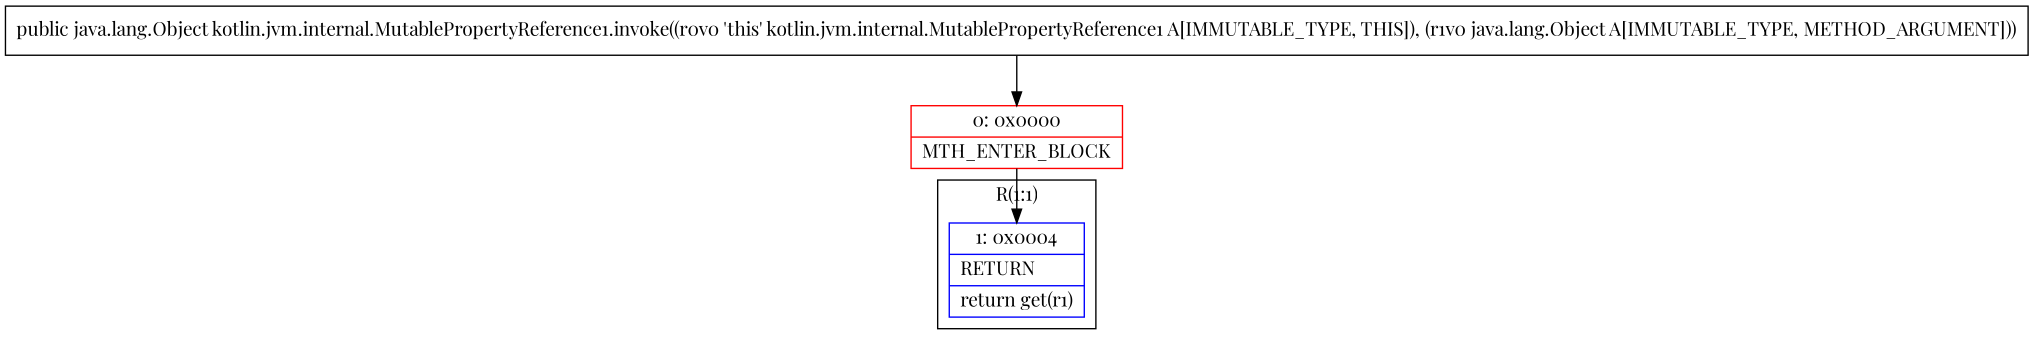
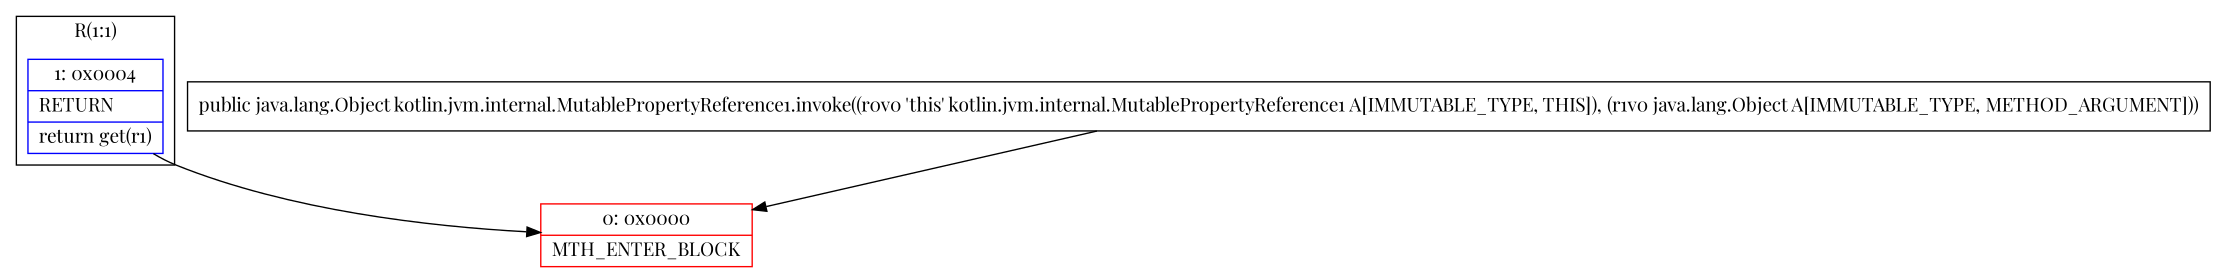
(1017, 189) -> (336, 210)
